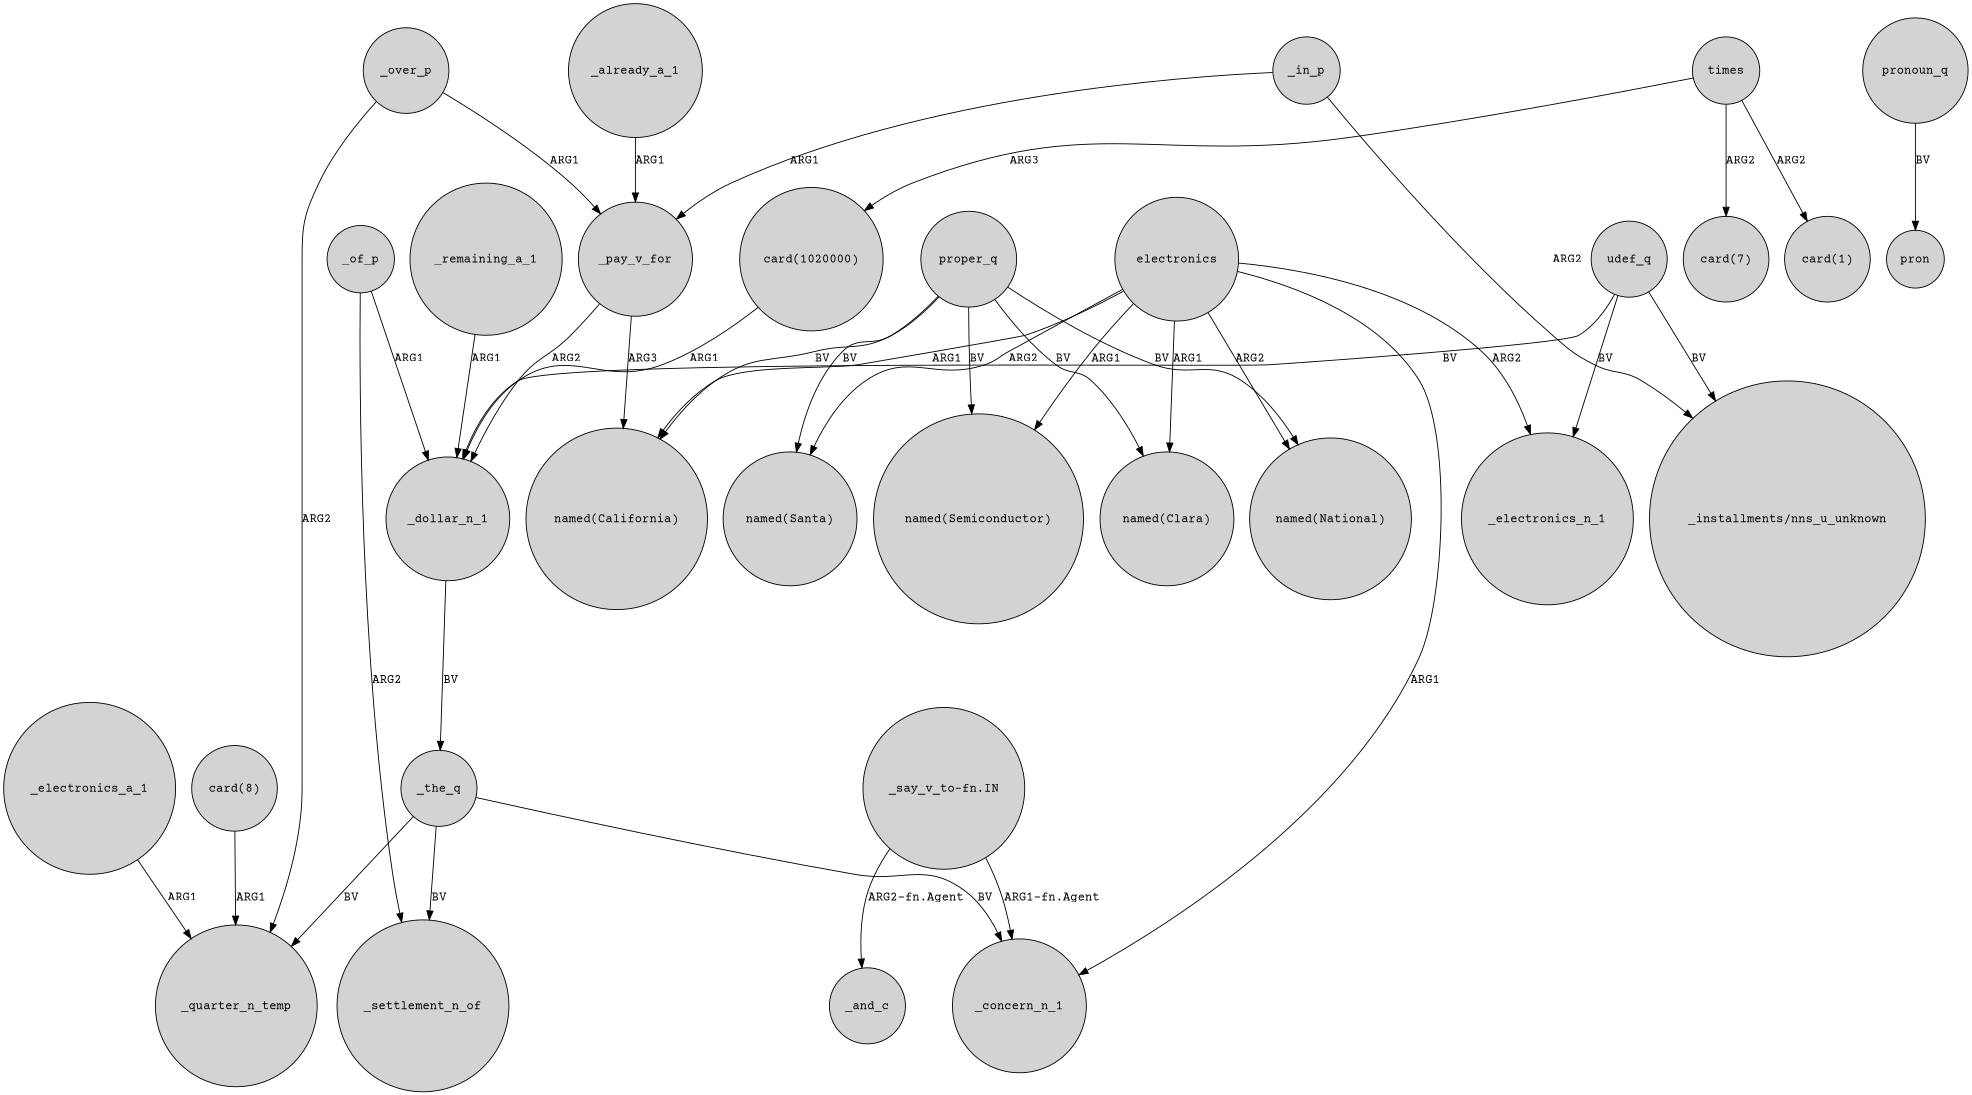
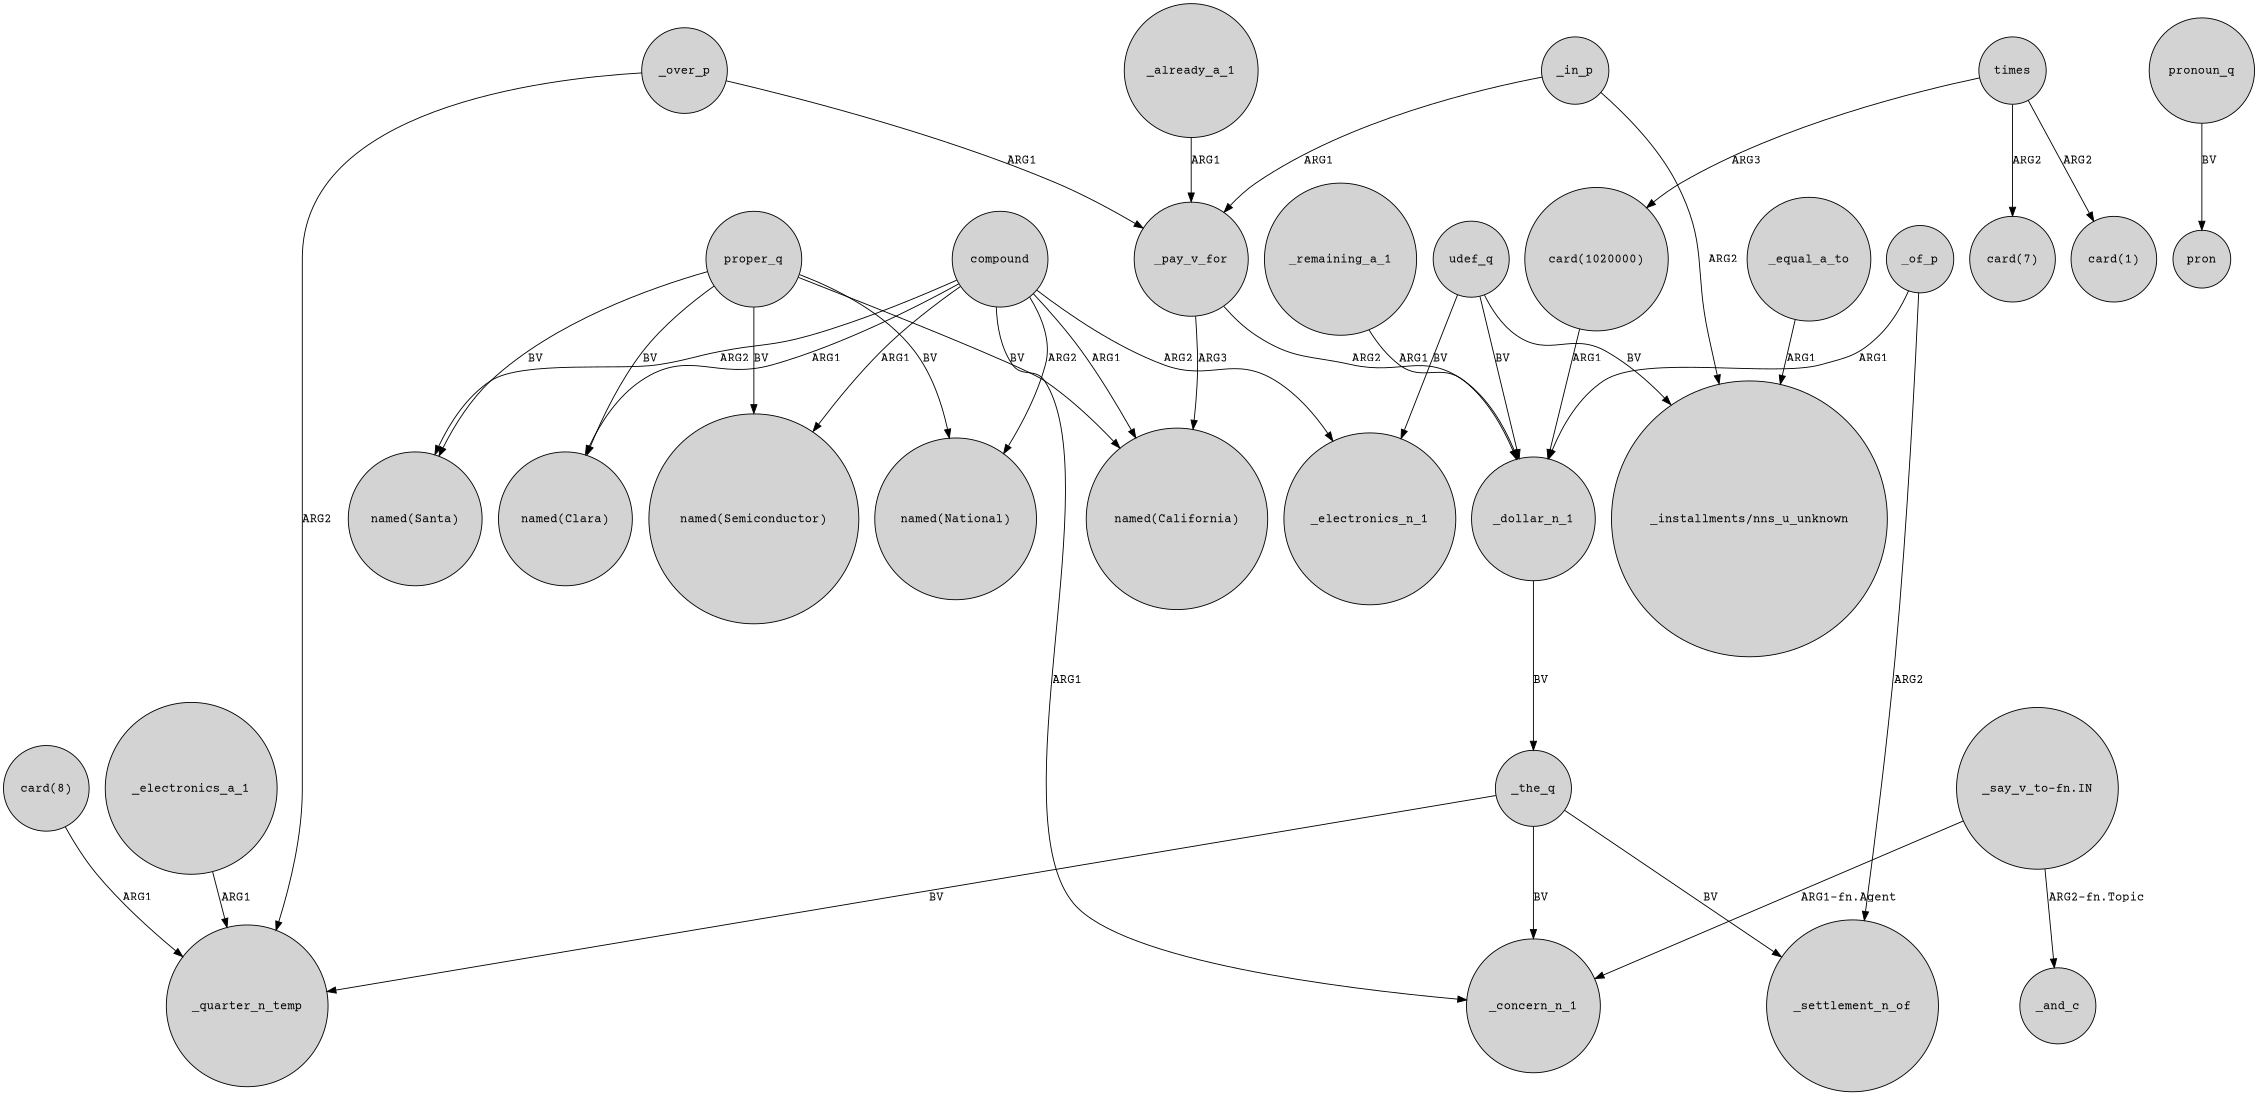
(1177, 259) -> (1000, 259)
none -> (1809, 259)
(916, 897) -> (2097, 897)
